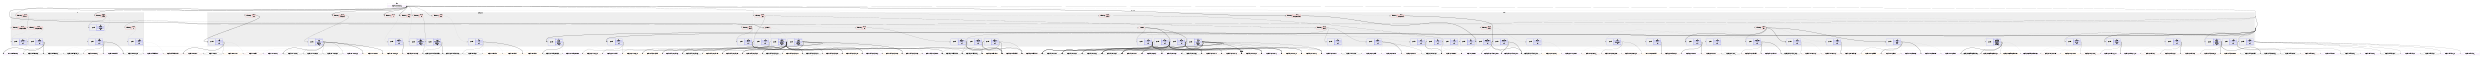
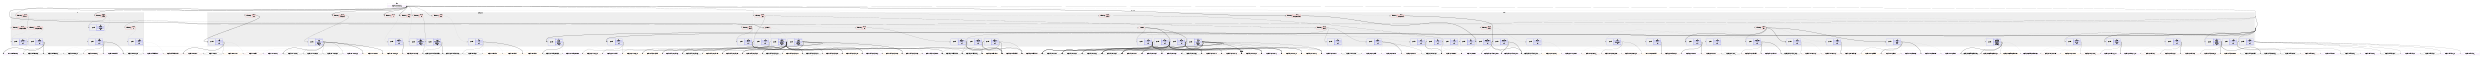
(73, 54) -> (73, 54)
(1152, 54) -> (1152, 54)
